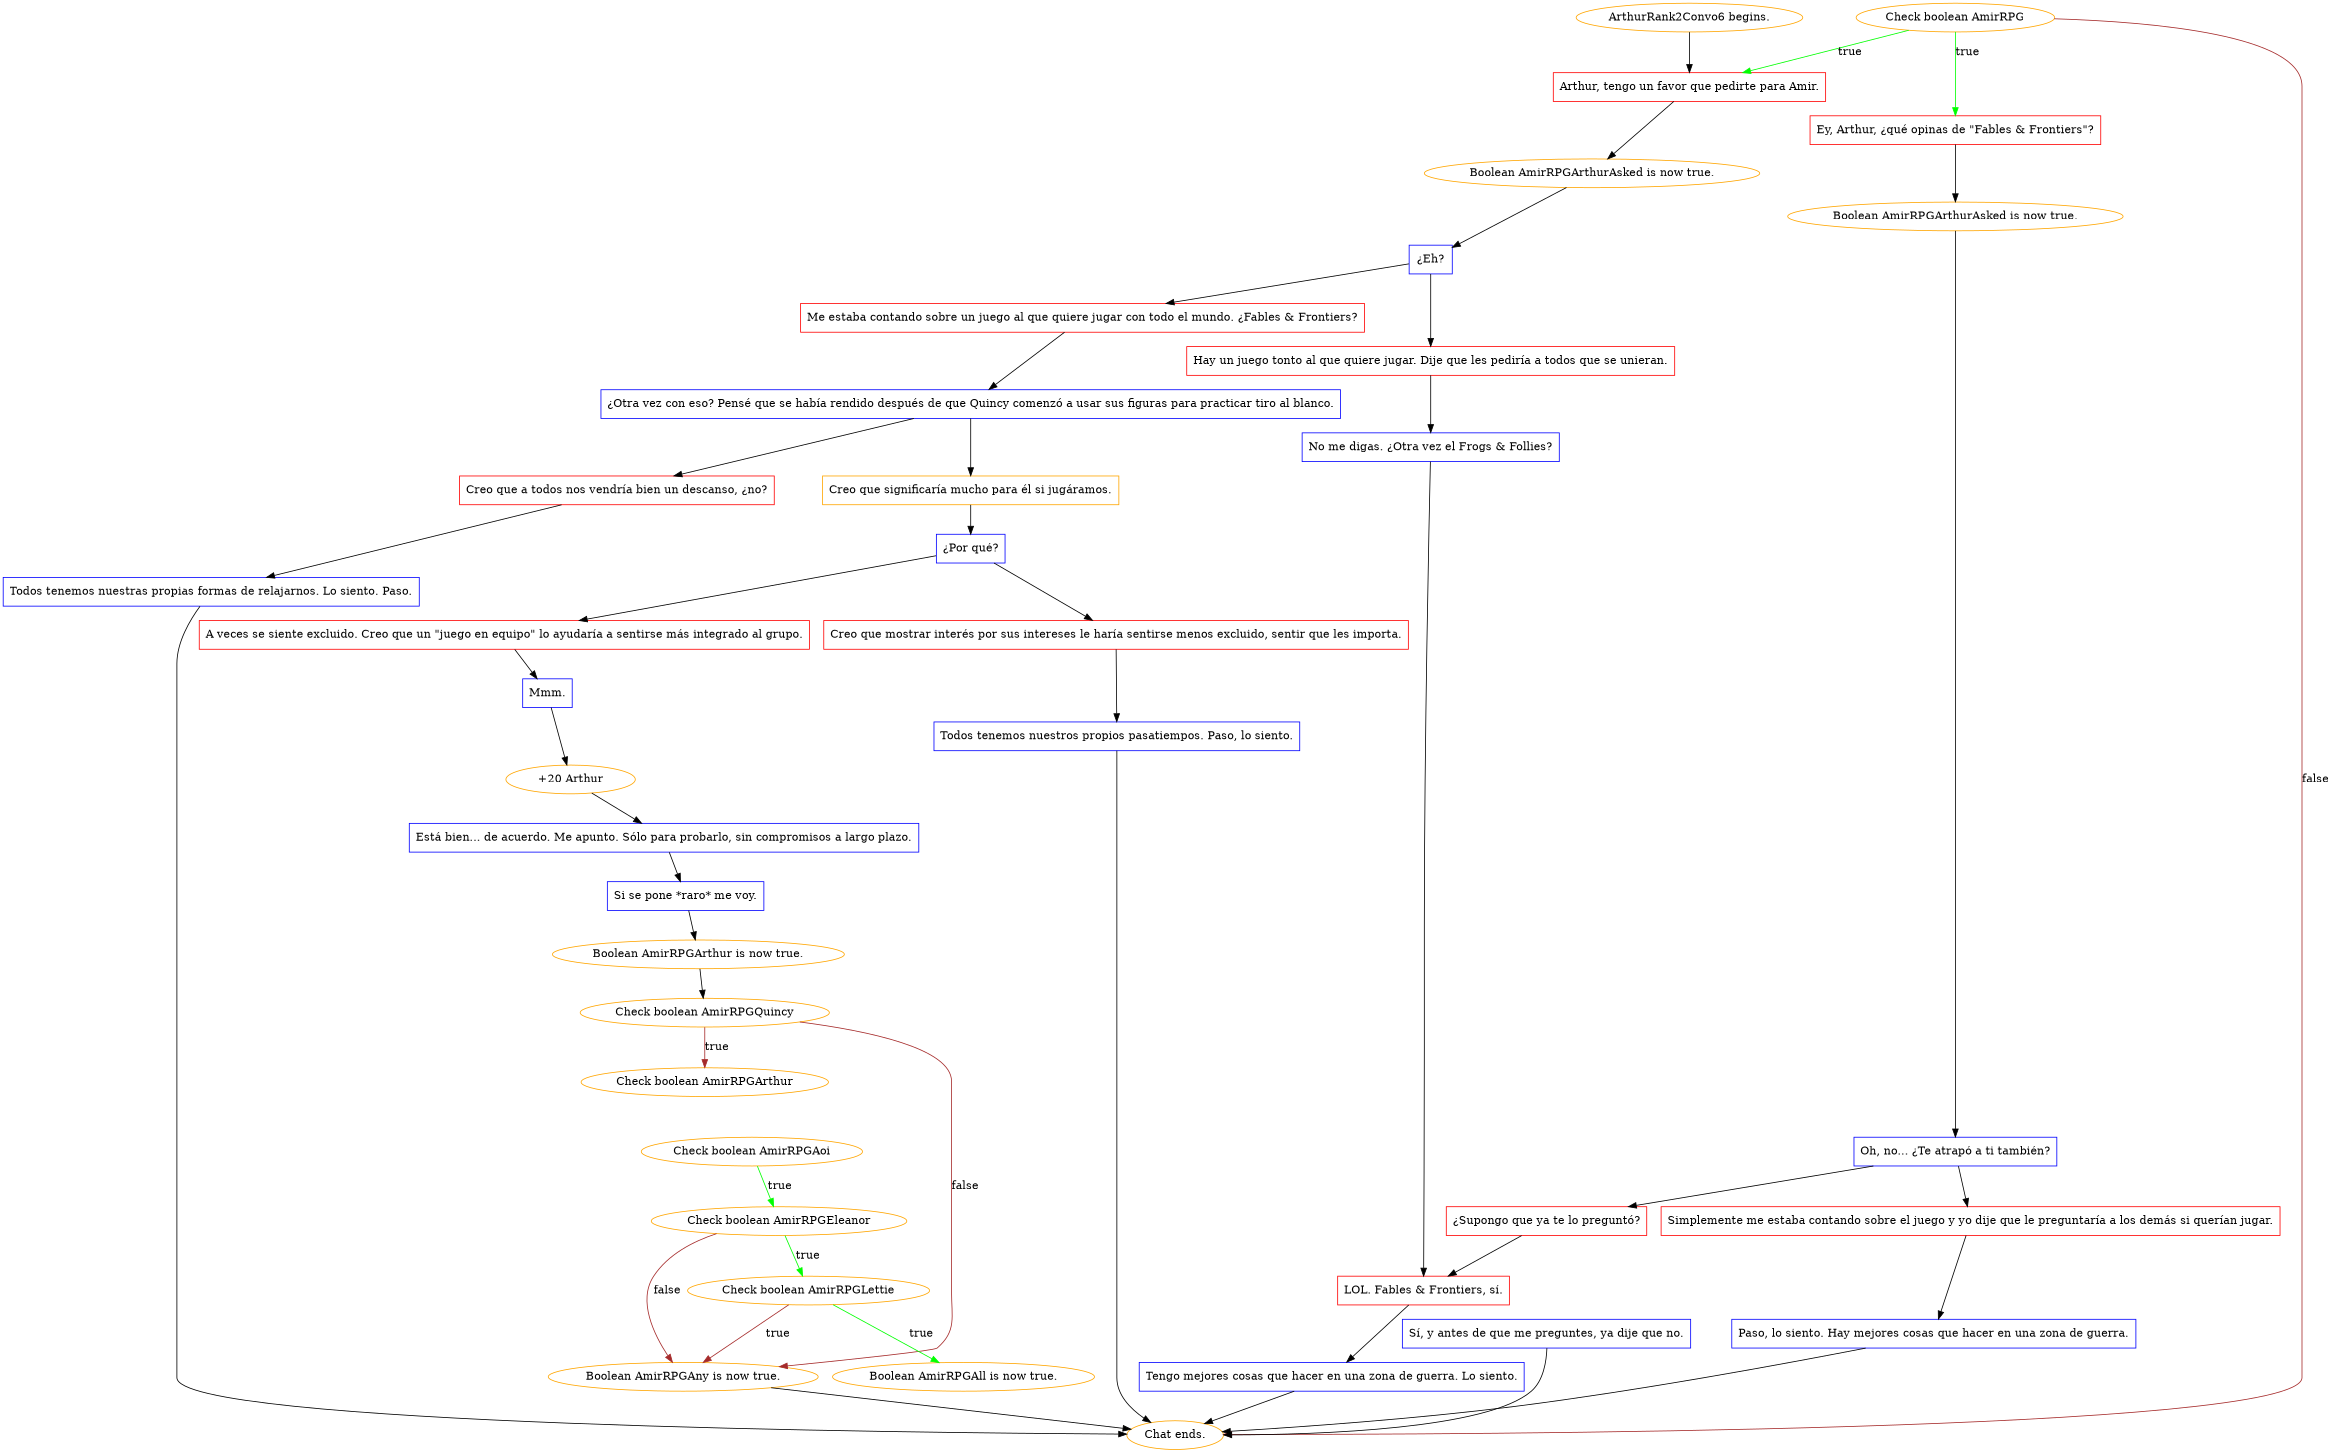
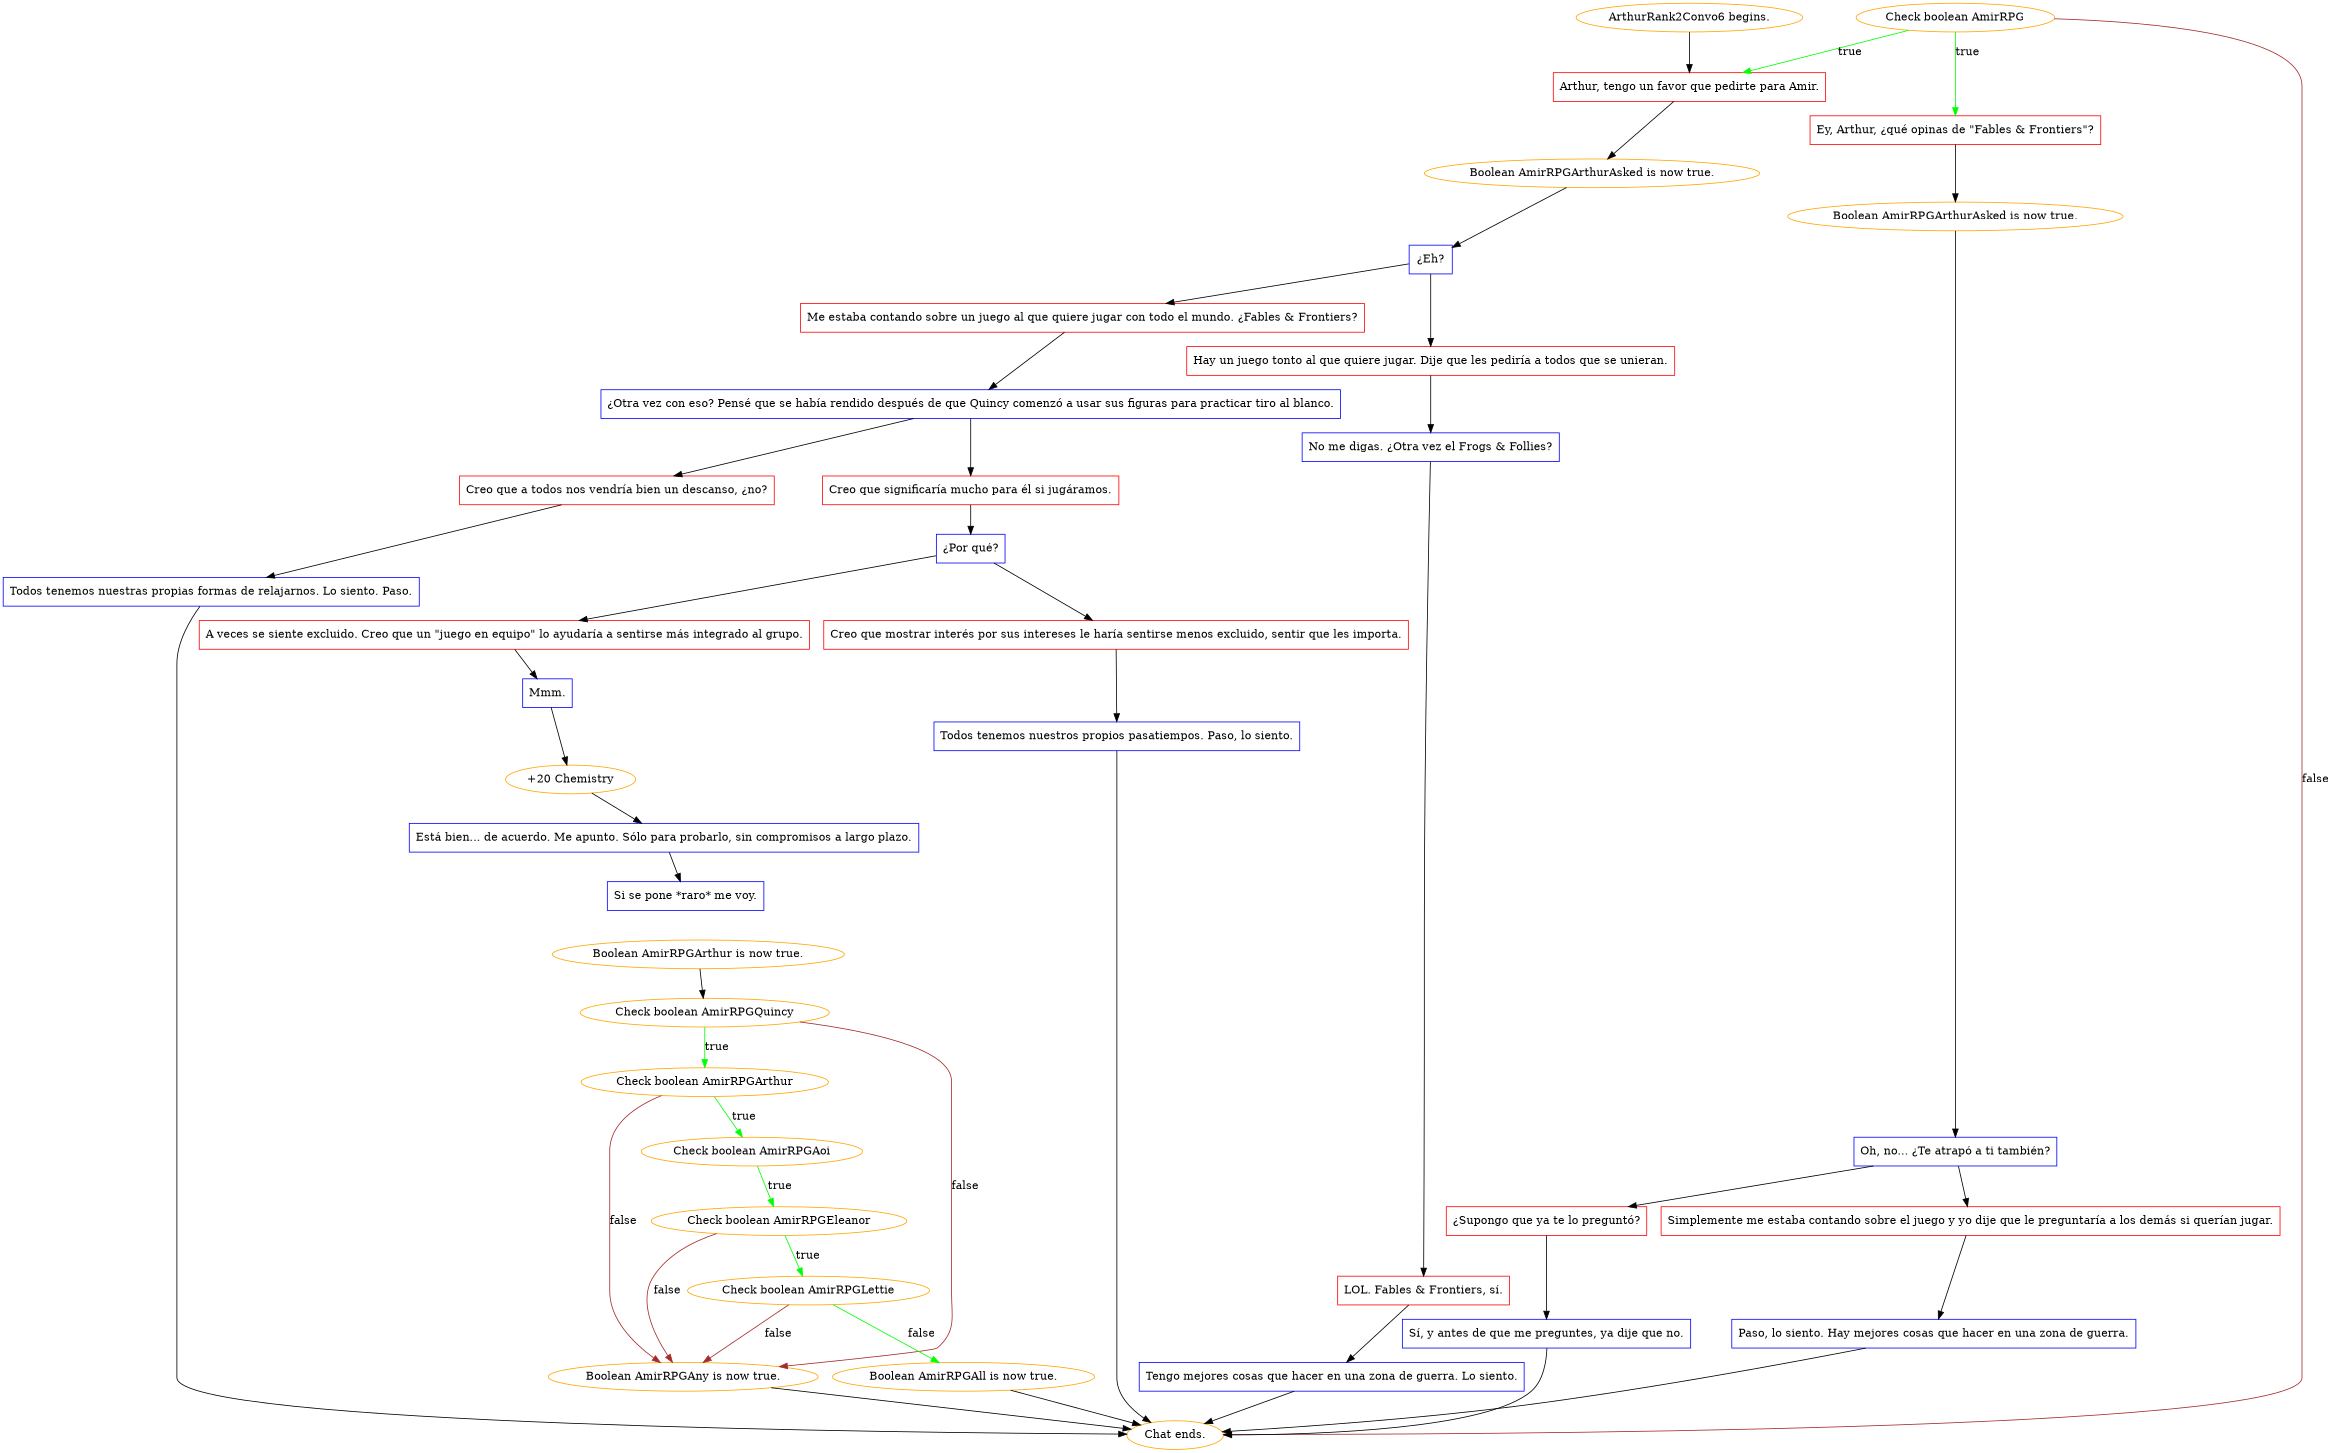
(971, 490) -> (971, 490)
(571, 779) -> (571, 779)
(691, 921) -> none
(705, 1043) -> (705, 1043)
none -> (726, 1113)
none -> (610, 1222)
(1488, 1254) -> (1547, 1273)
(778, 1334) -> (778, 1334)
(922, 1334) -> (922, 1334)
none -> (1072, 1407)
